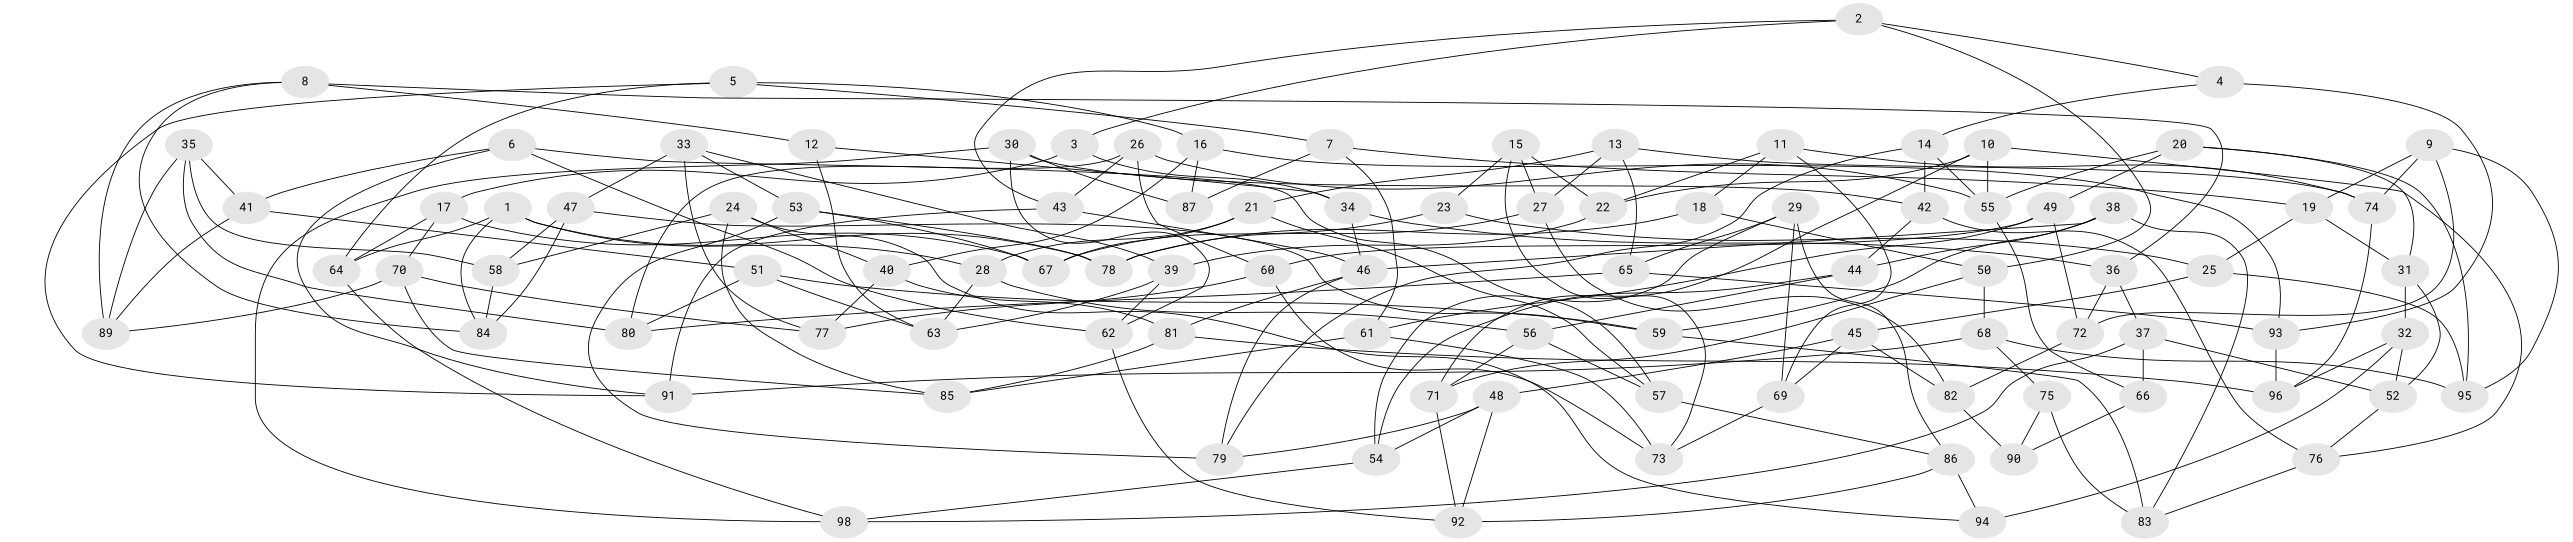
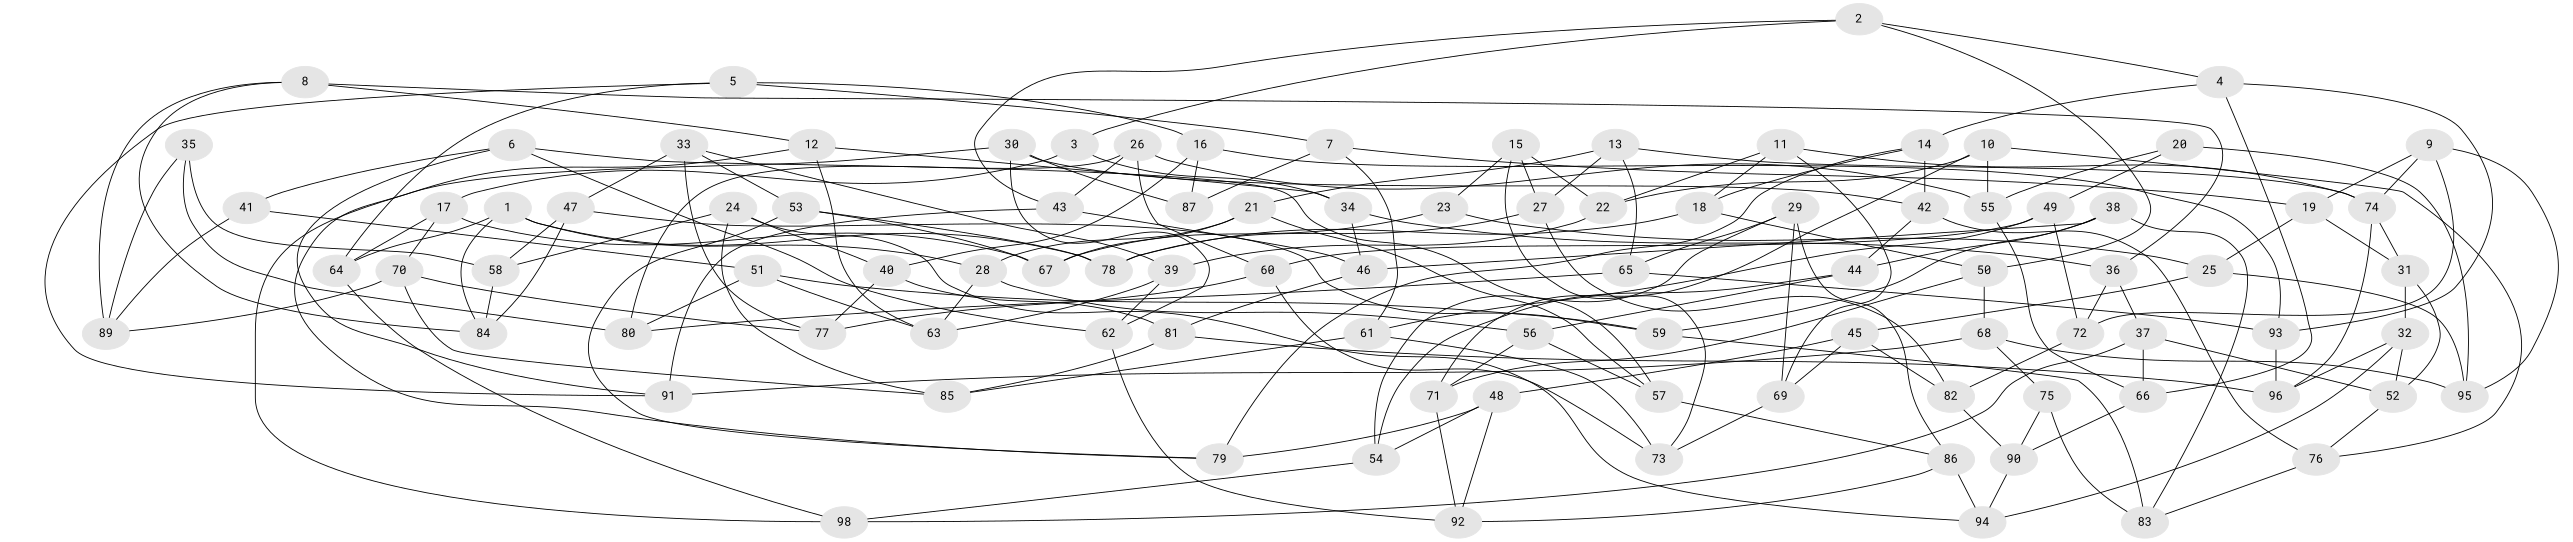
(2339, 165) -> (2389, 239)
(218, 176) -> none
(1966, 185) -> (1810, 171)
none -> (2301, 292)
(1260, 337) -> (449, 403)
none -> (1998, 491)
